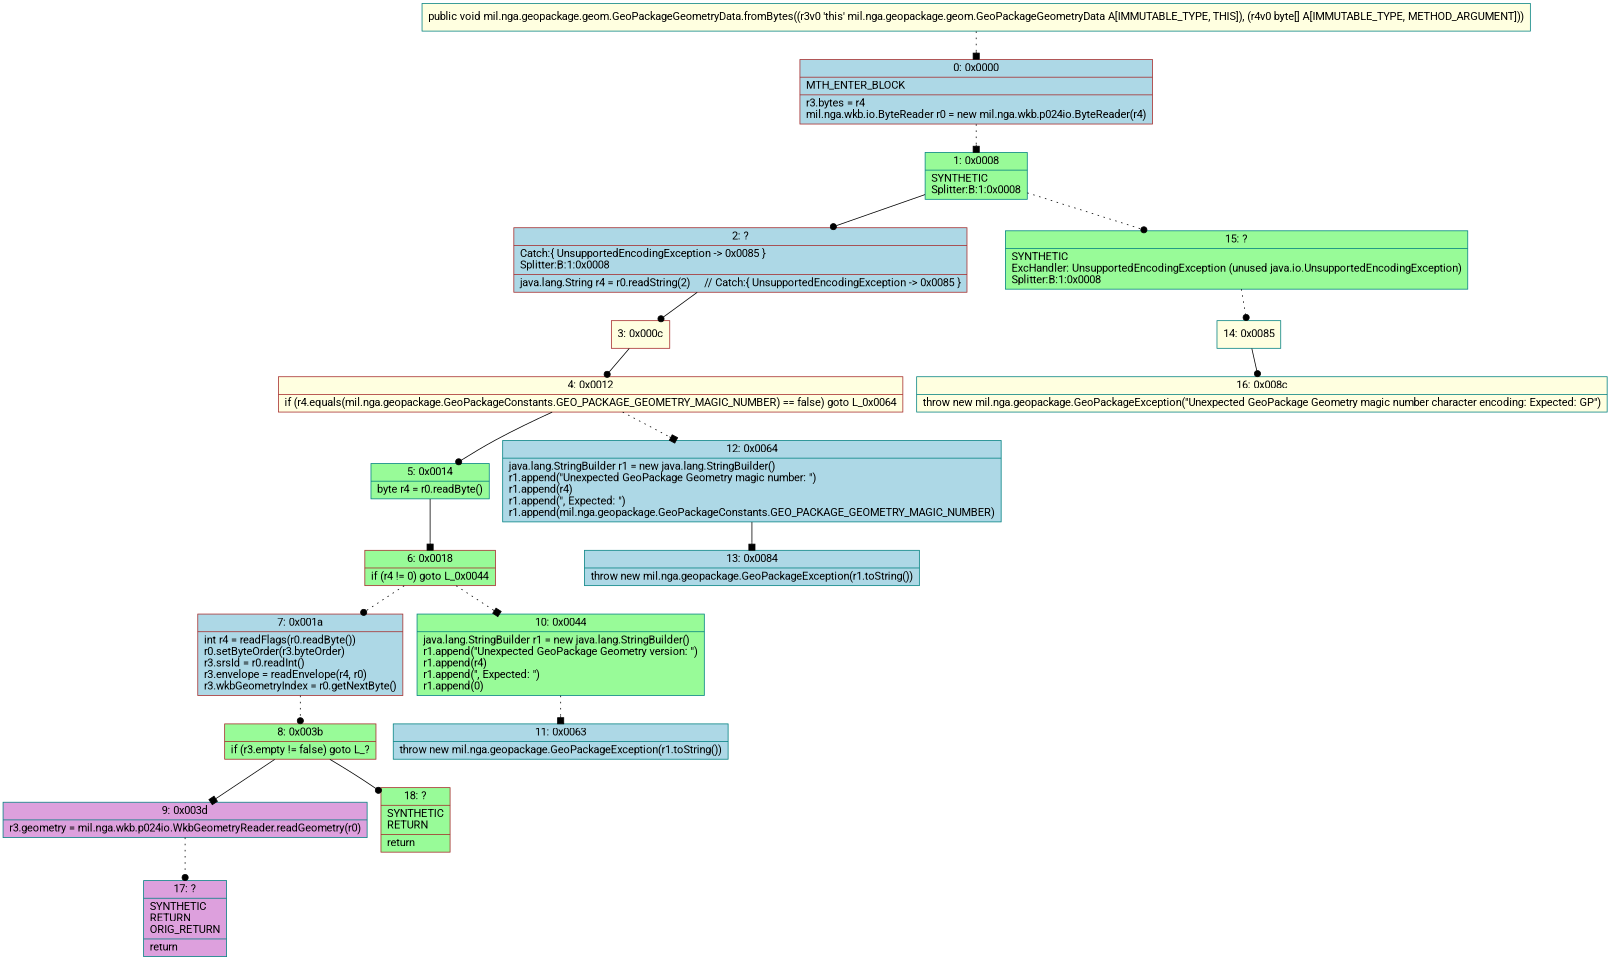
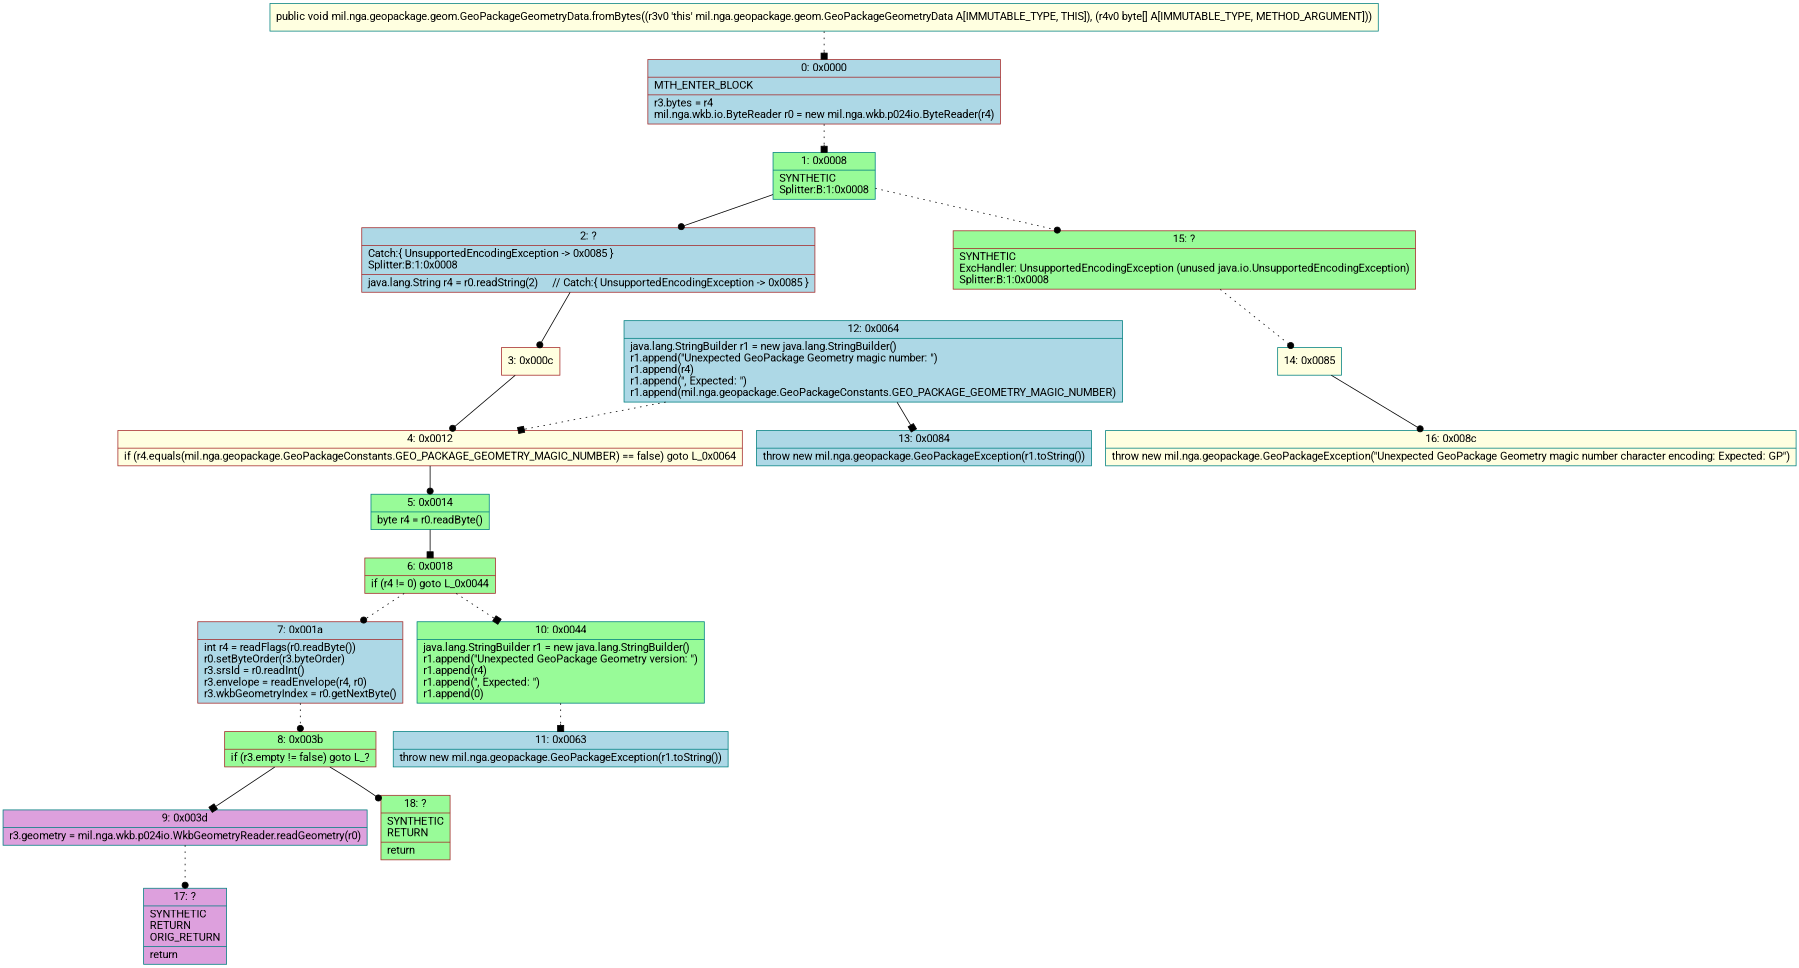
(1237, 260) -> (1184, 260)
(646, 424) -> (596, 416)
